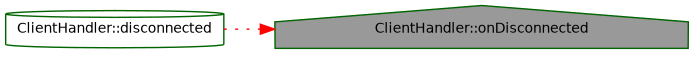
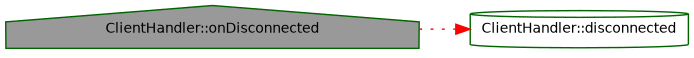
(242, 29) -> (438, 29)
